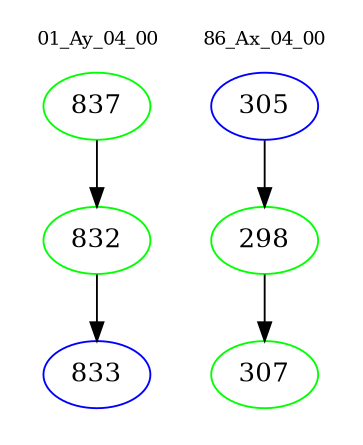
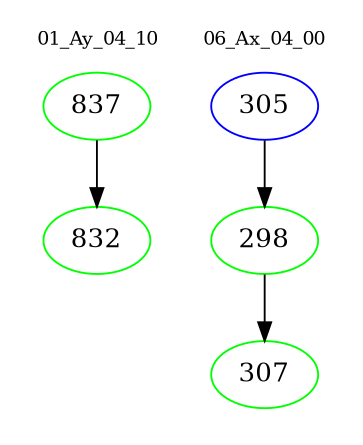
(98, 40) -> (98, 40)
(265, 40) -> (265, 40)
(97, 375) -> none
